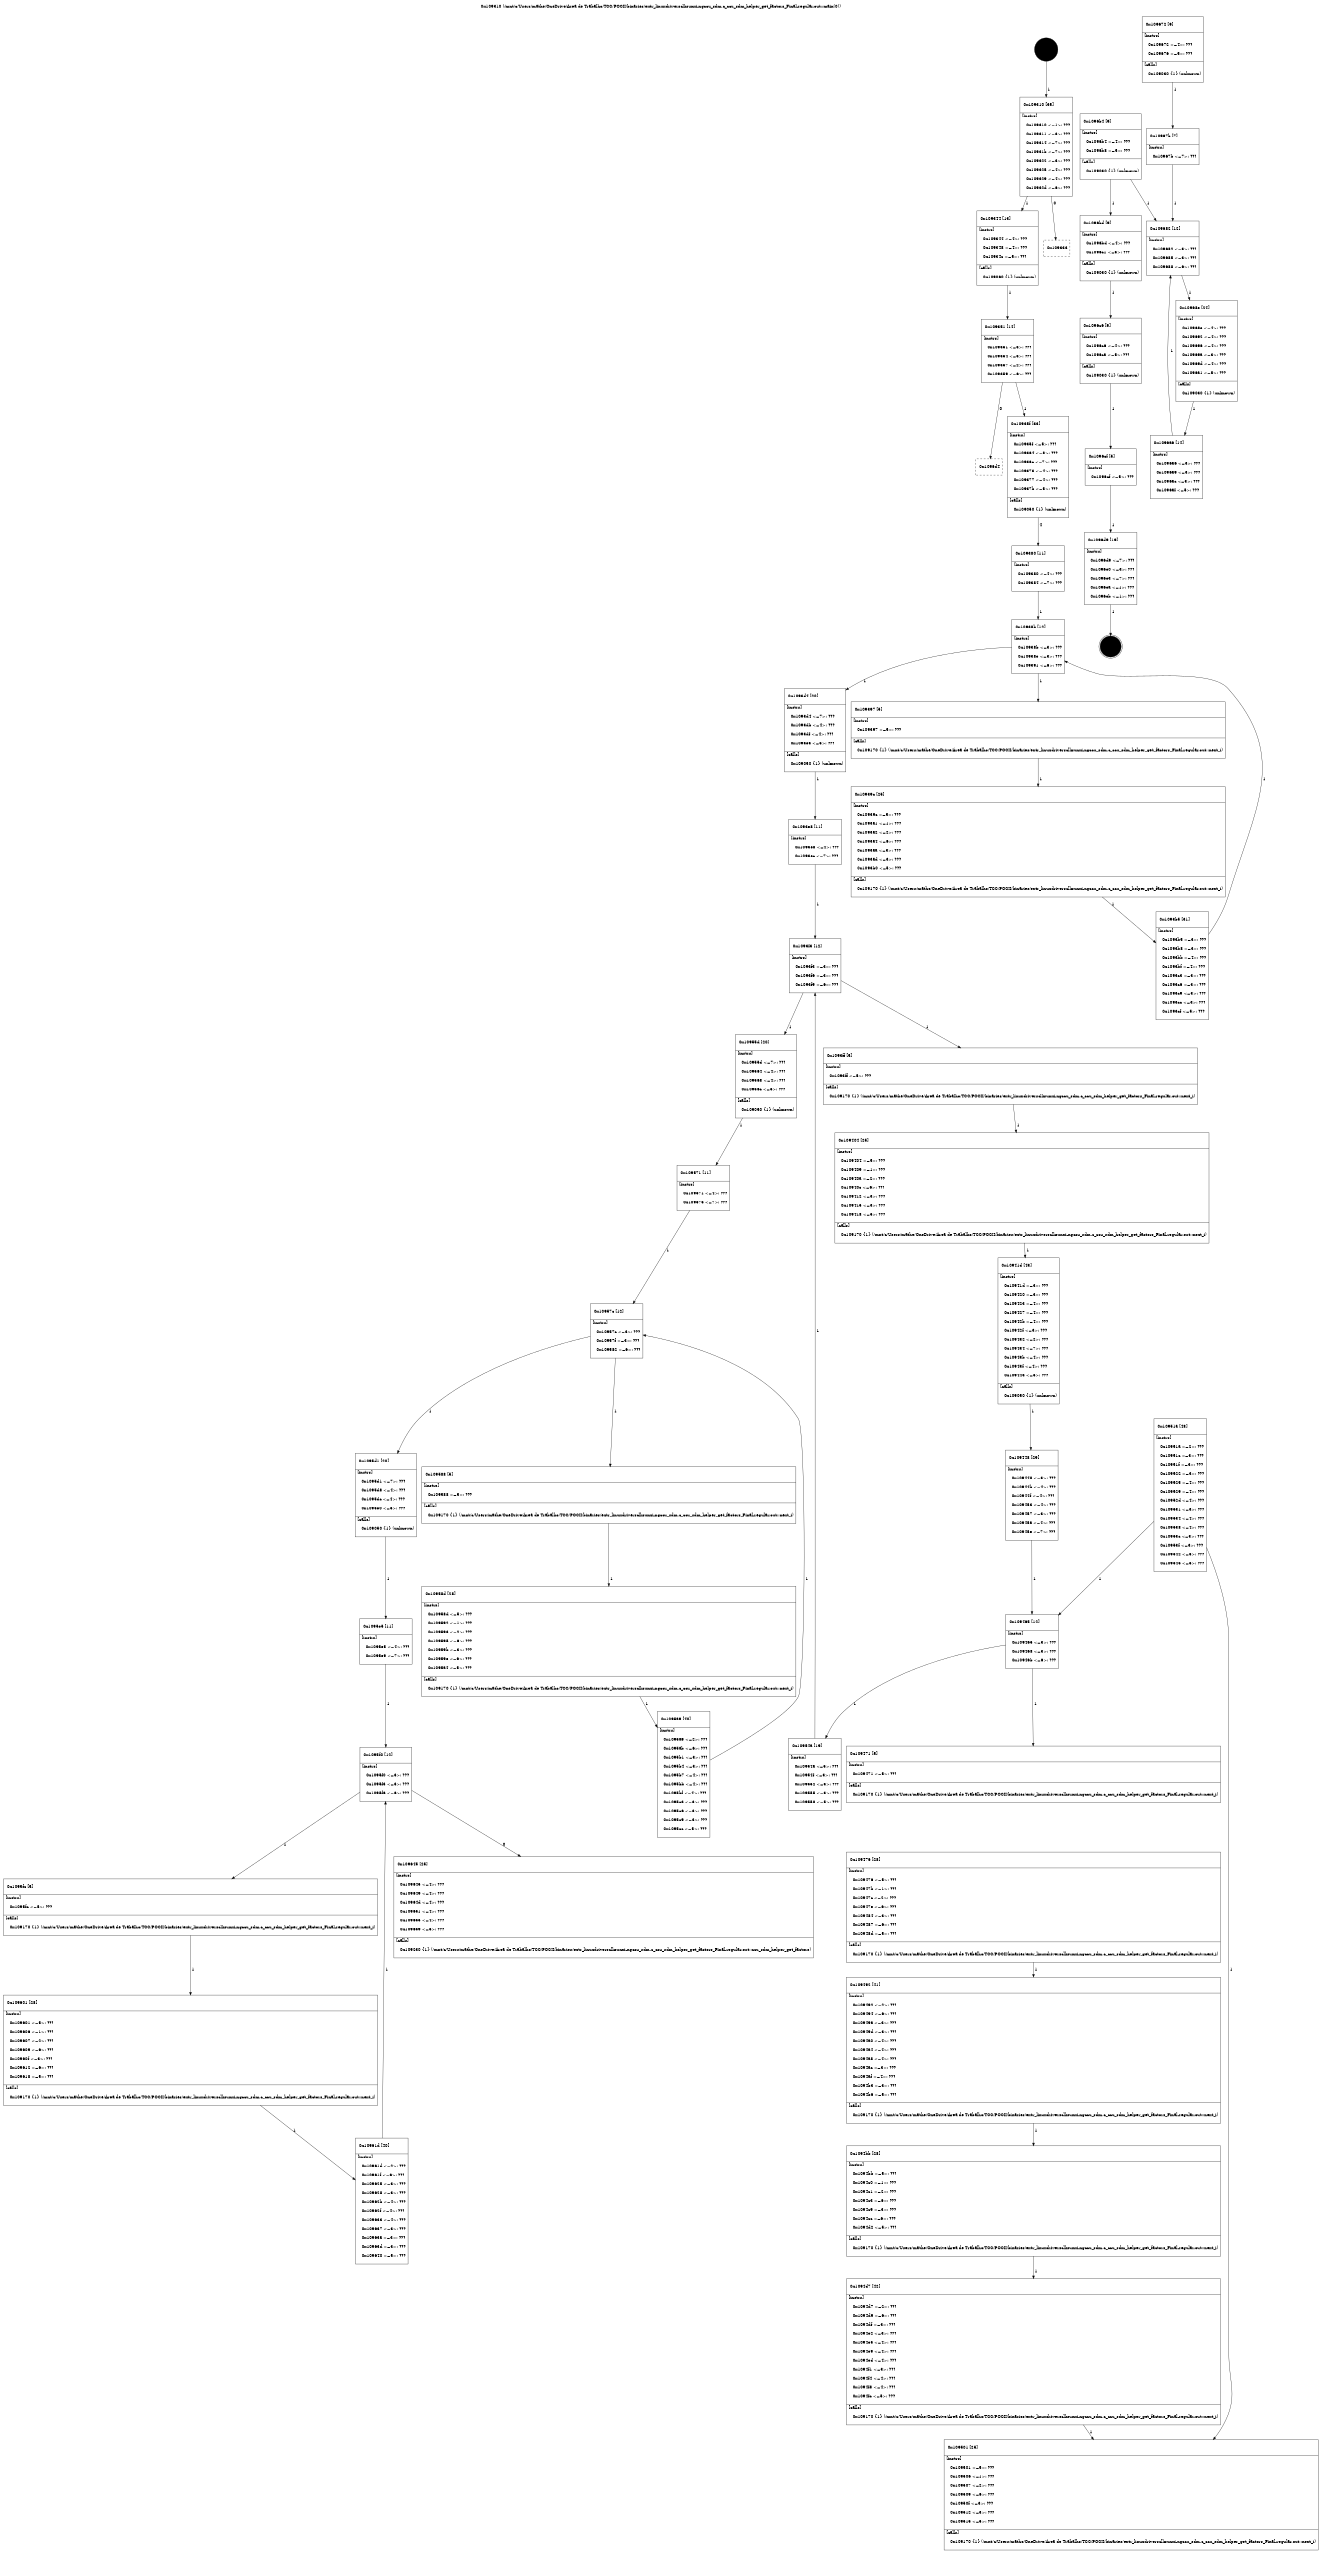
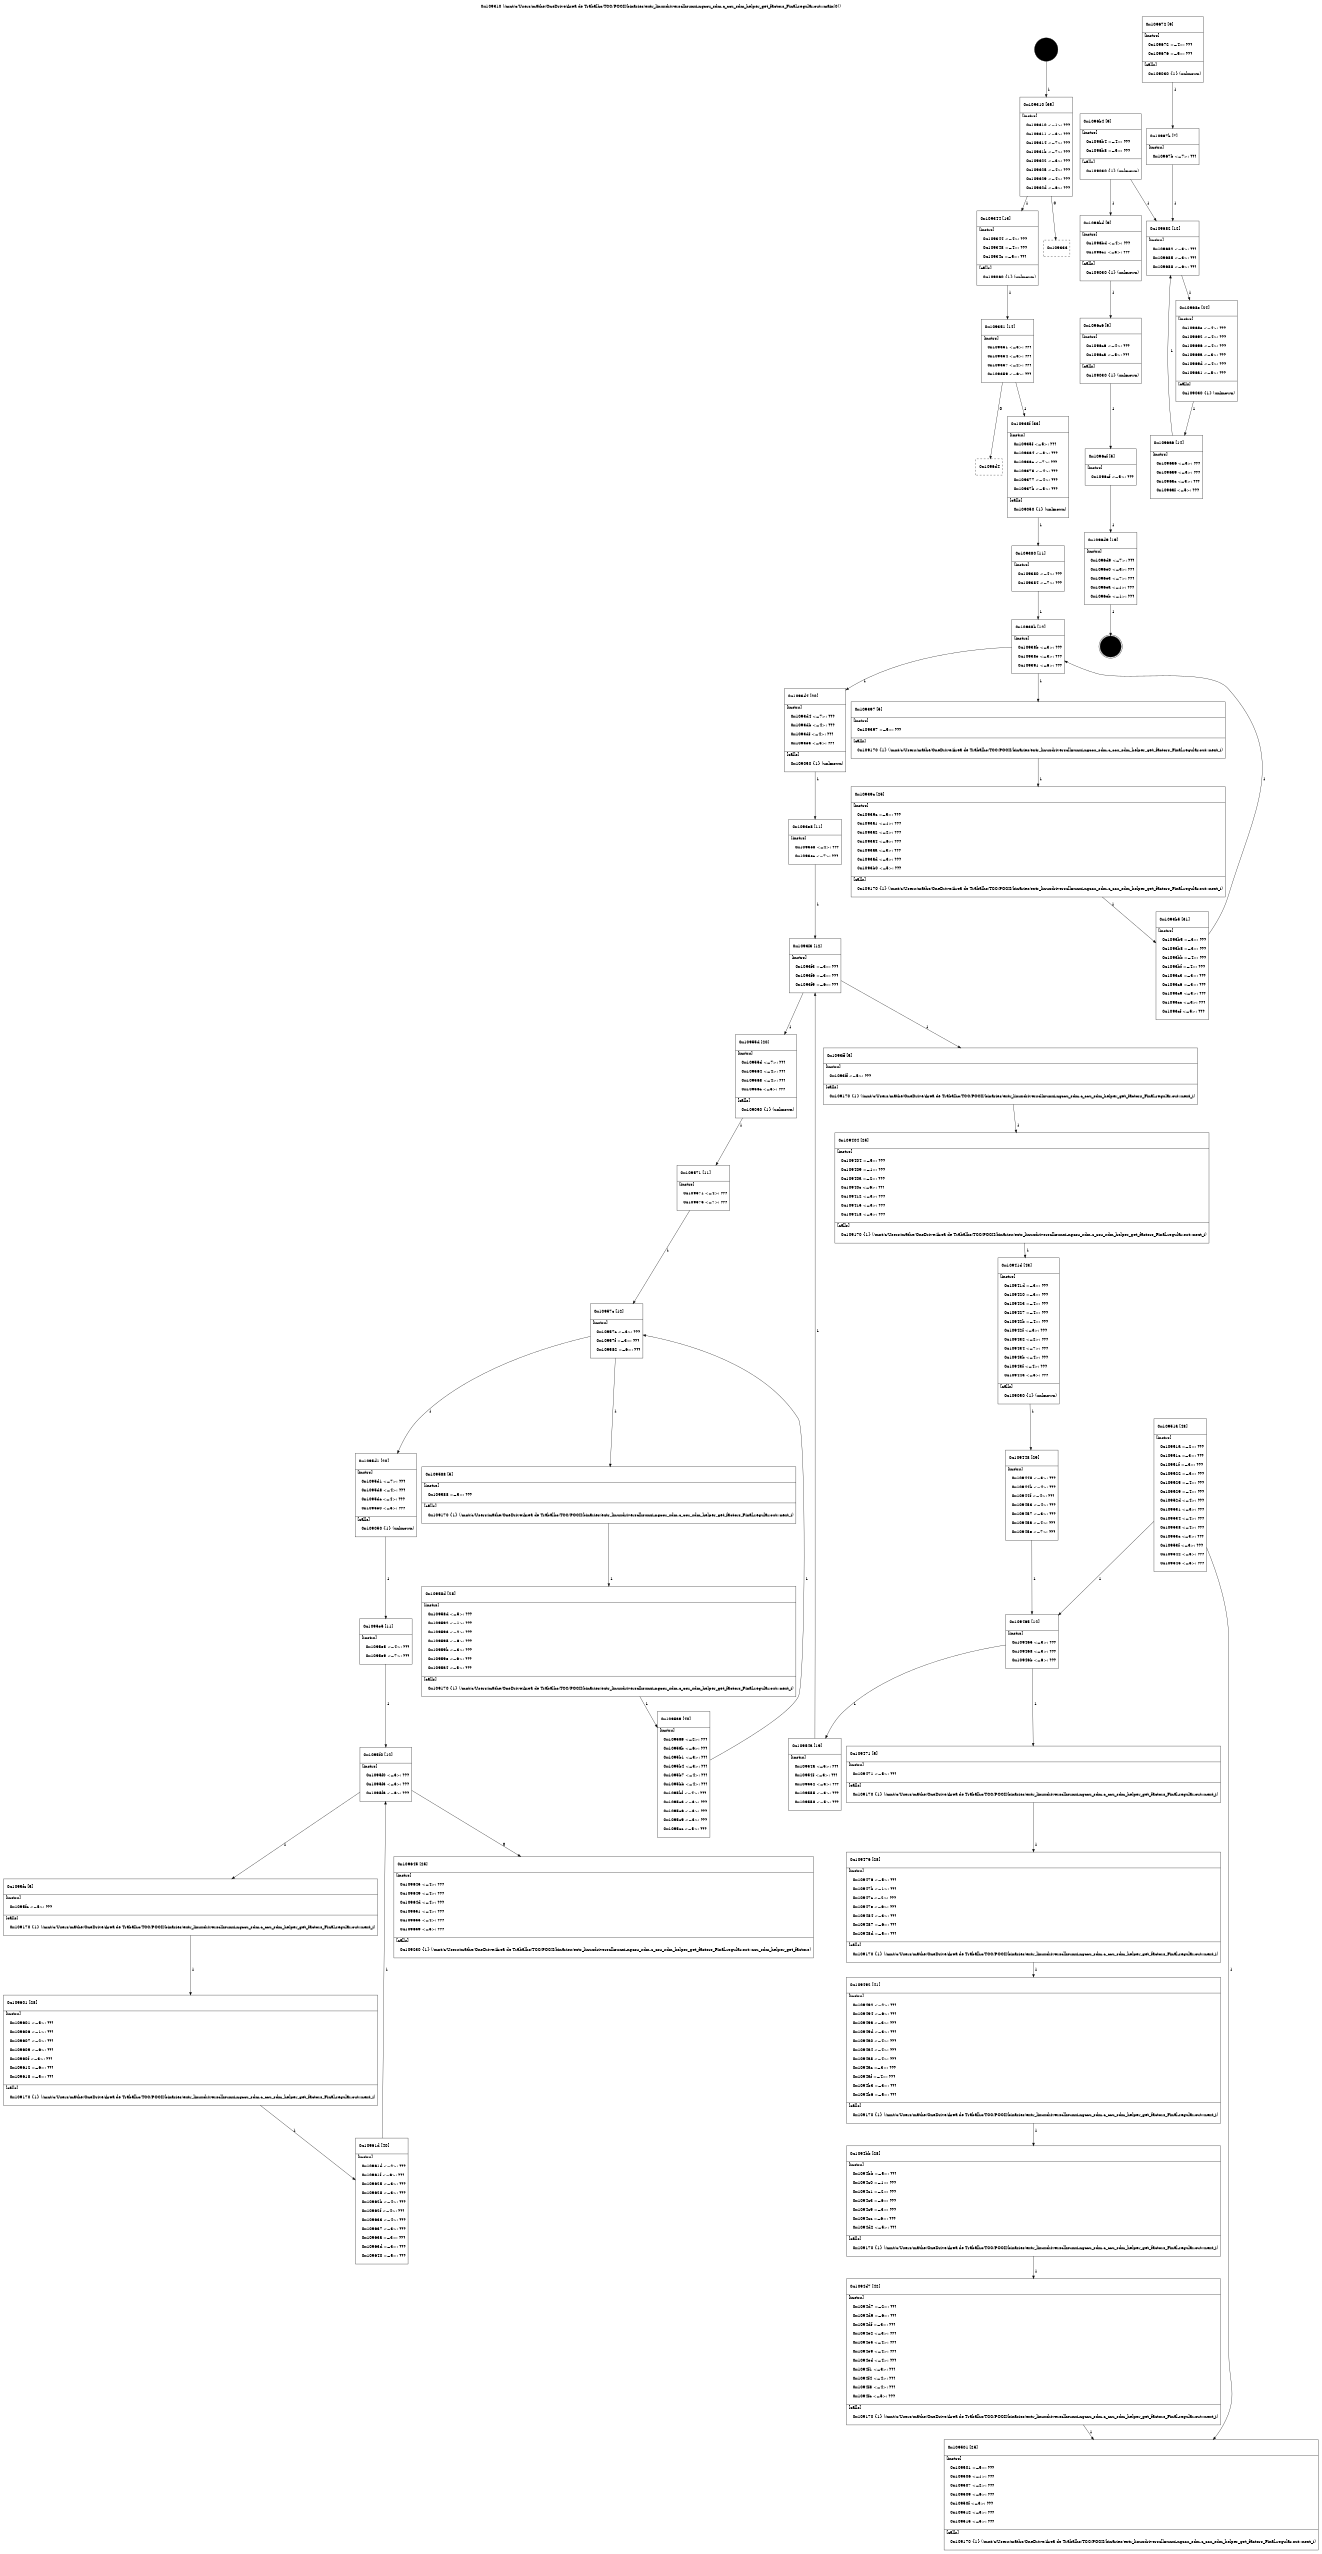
(1040, 525) -> (1040, 525)
none -> (1034, 1826)
